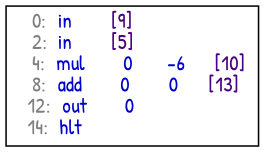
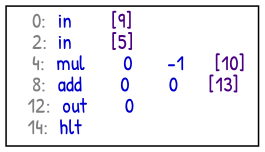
(167, 64) -> (167, 64)
